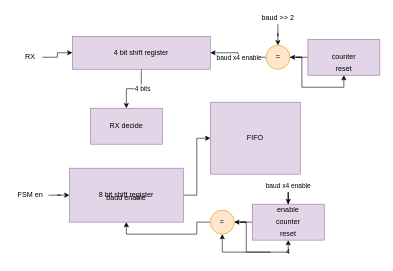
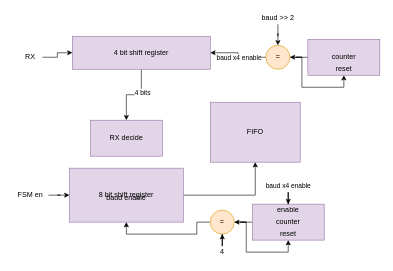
(126, 126) -> (126, 138)
(255, 138) -> (255, 132)
(288, 252) -> (222, 252)
